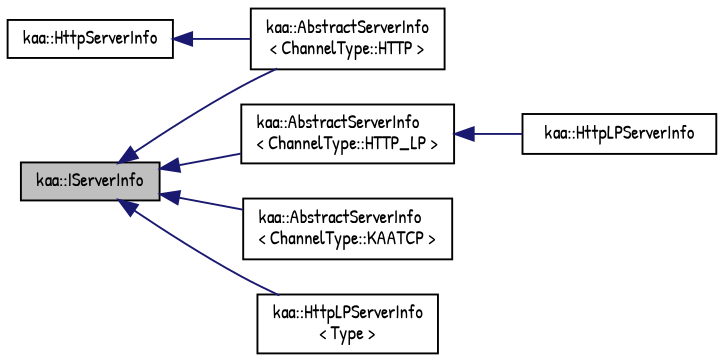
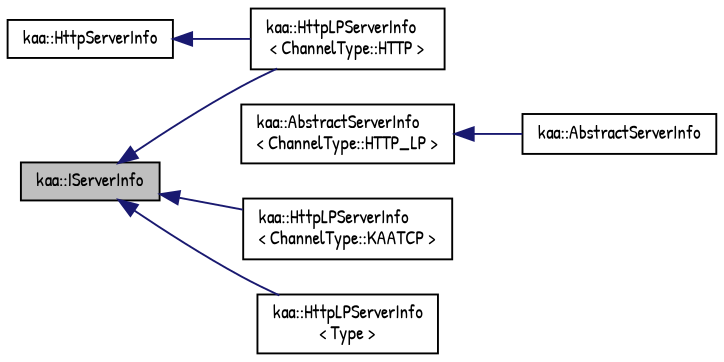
(348, 39) -> (348, 39)
(619, 134) -> (619, 134)
(210, 159) -> none
(348, 229) -> (348, 229)
